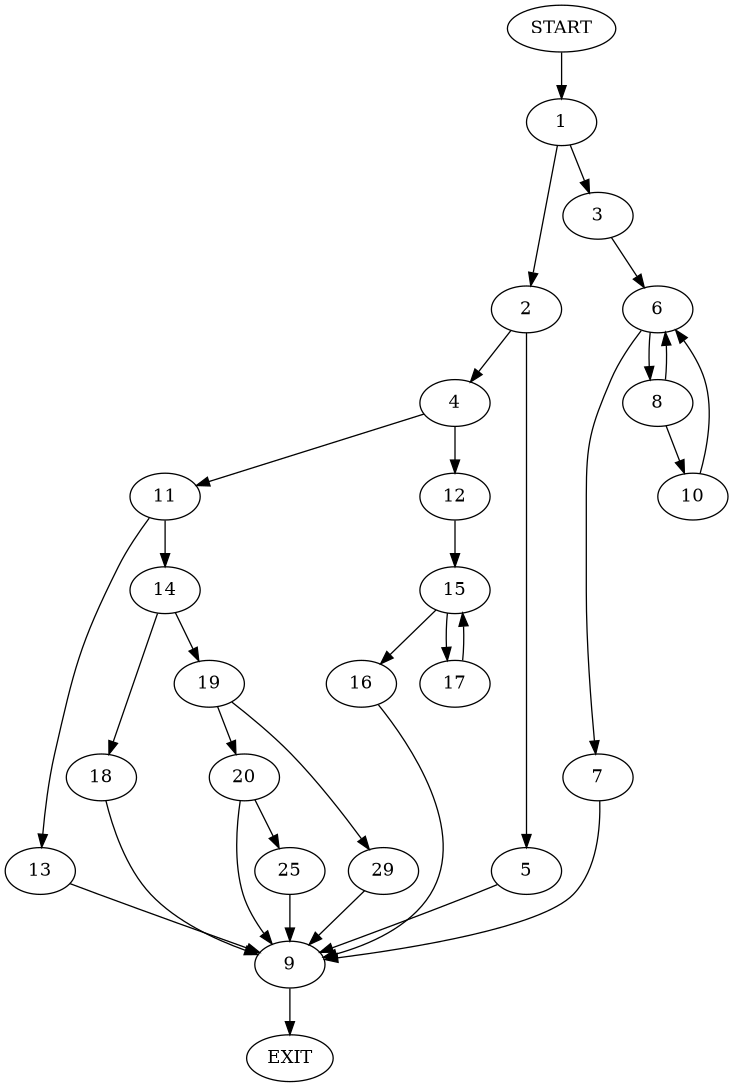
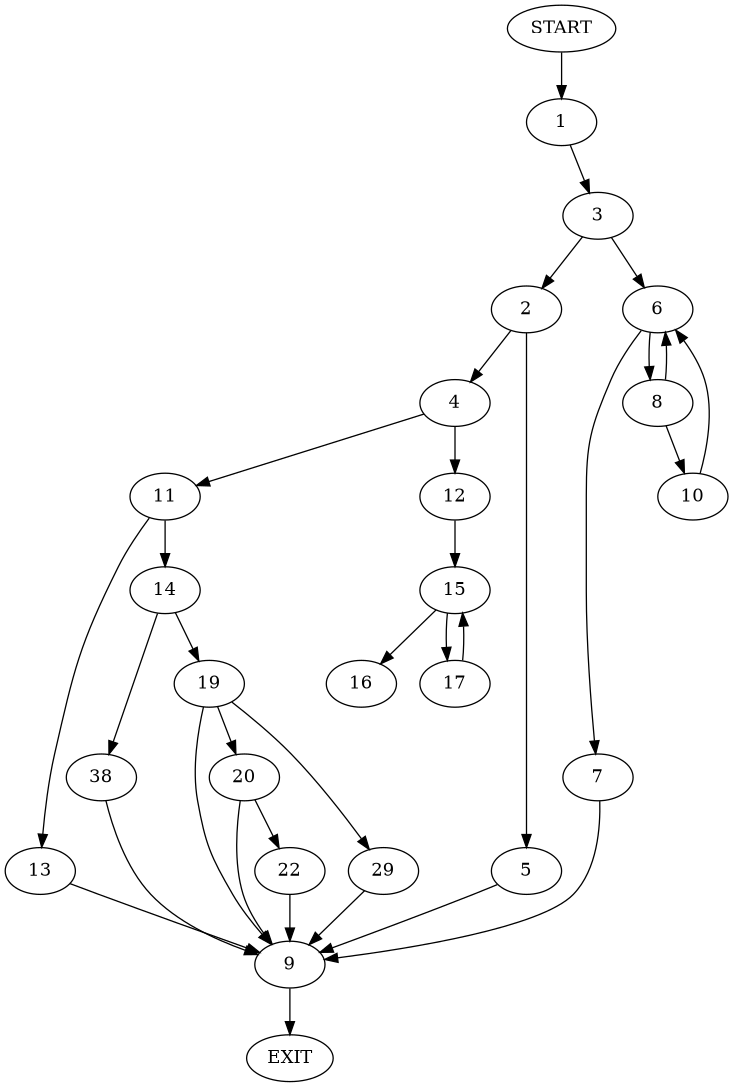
(545, 209) -> (566, 257)
(101, 777) -> (101, 777)
(443, 849) -> (203, 828)
(290, 871) -> (290, 871)
